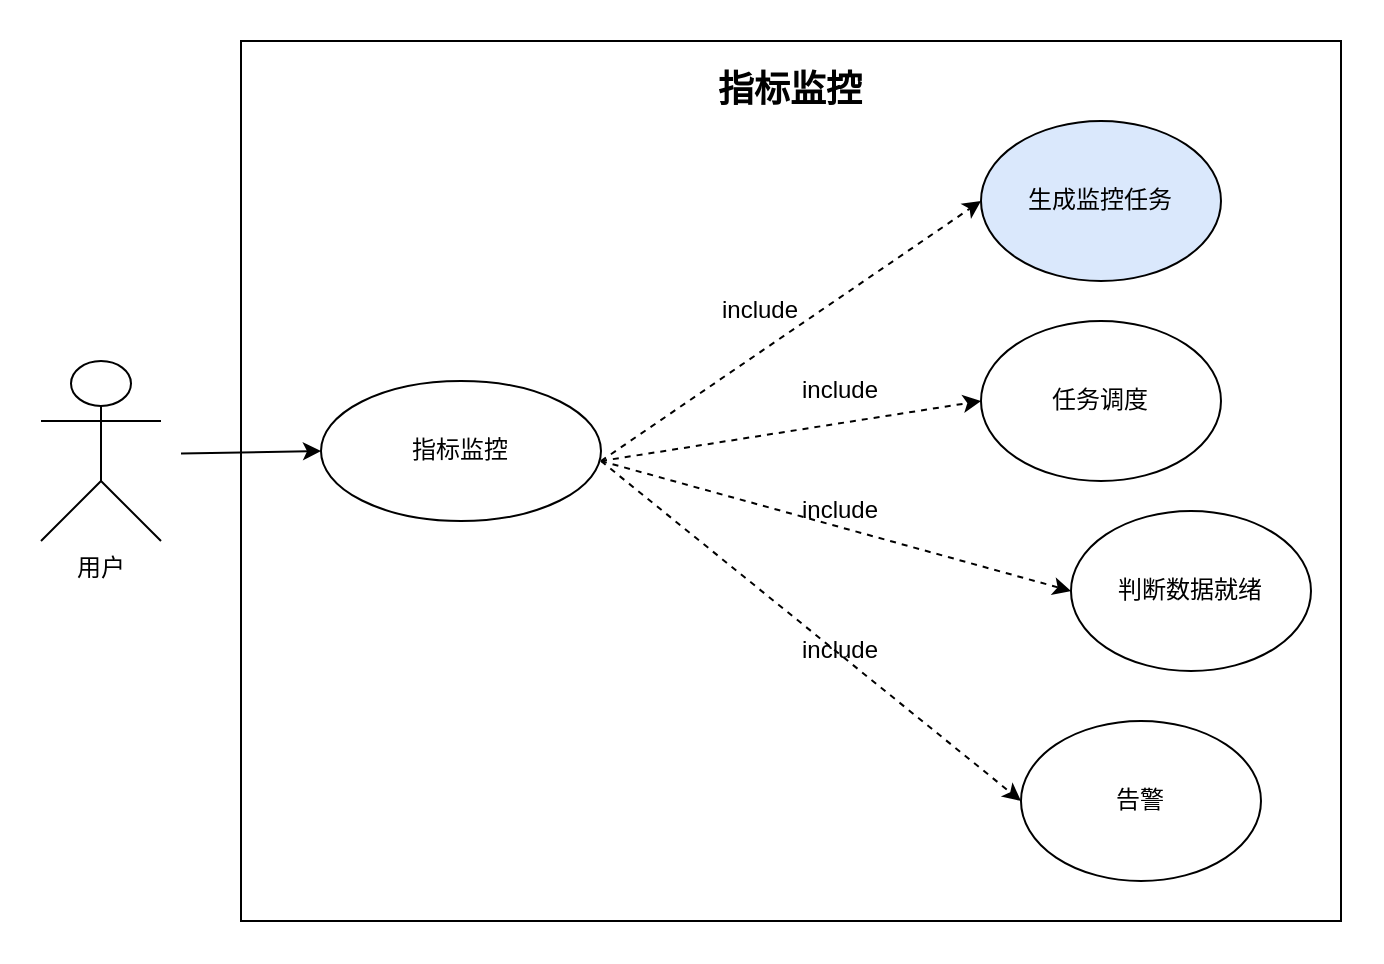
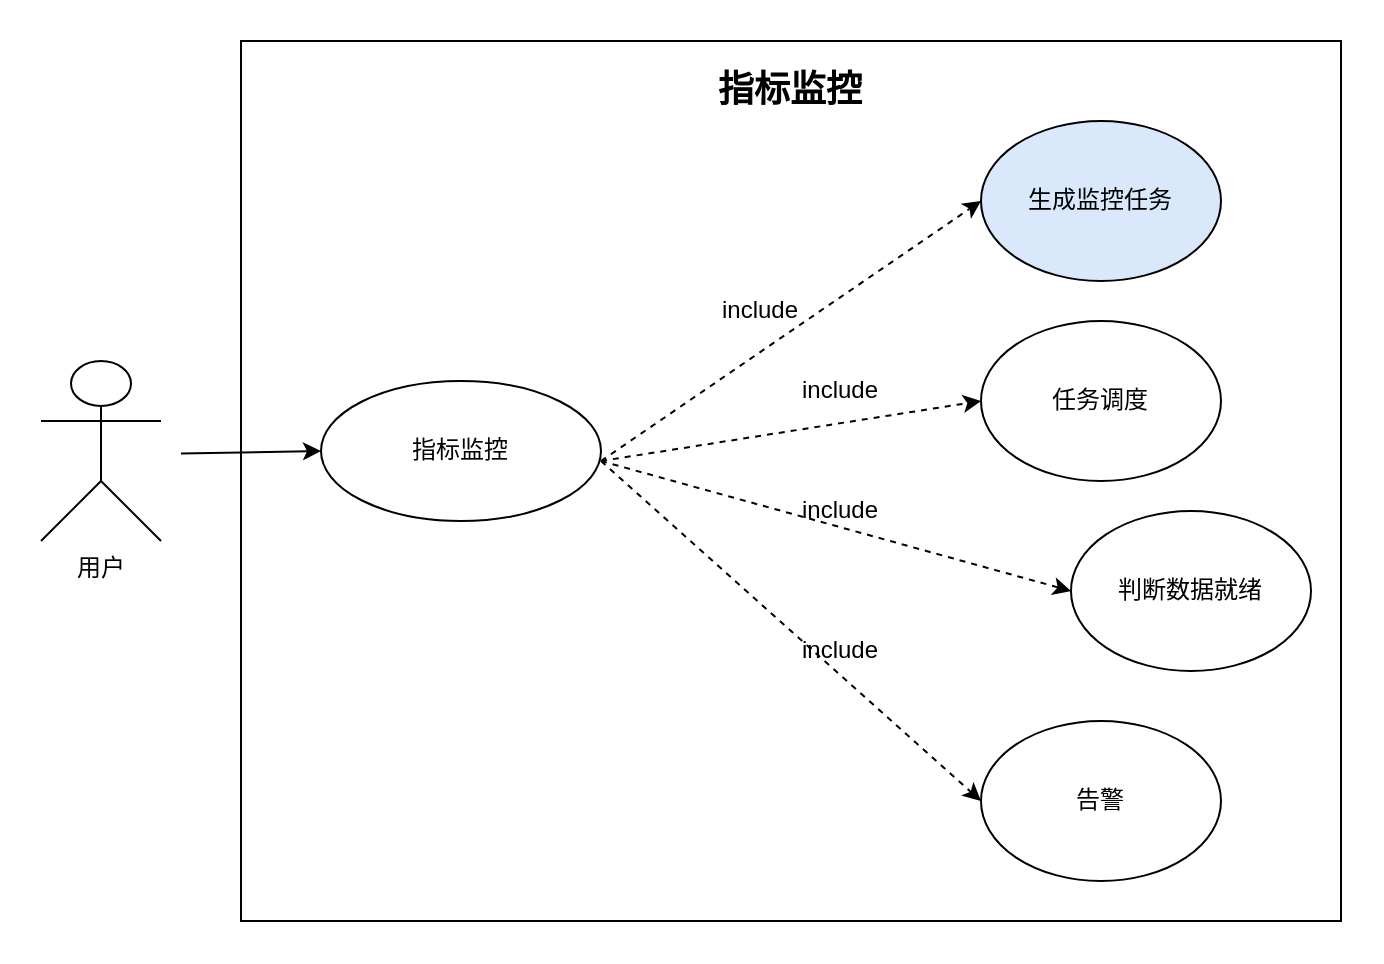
(1141, 801) -> (1101, 801)
